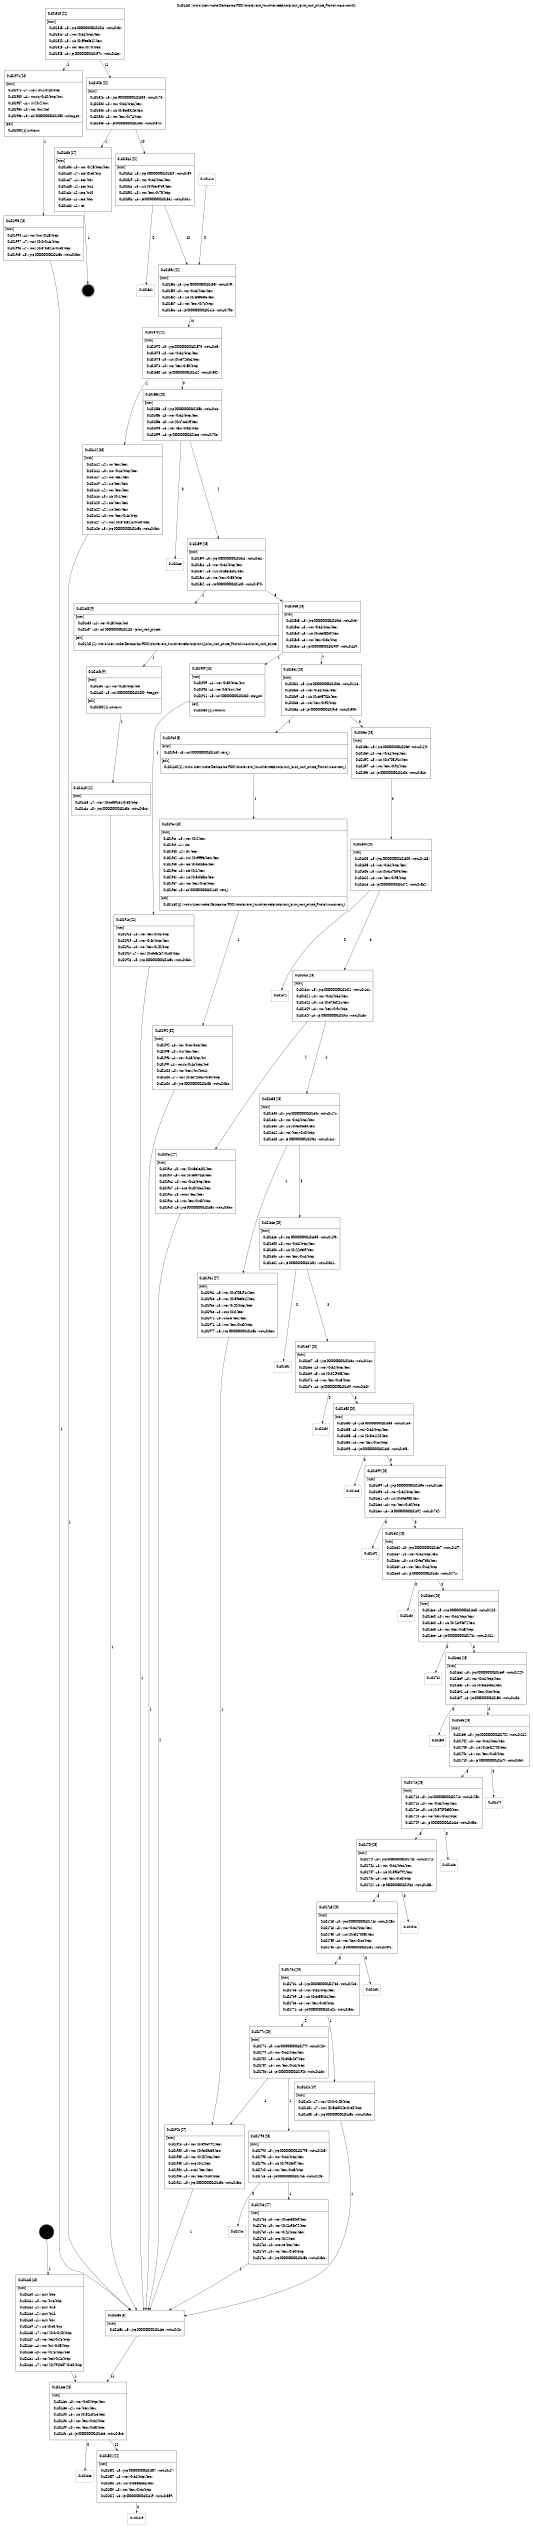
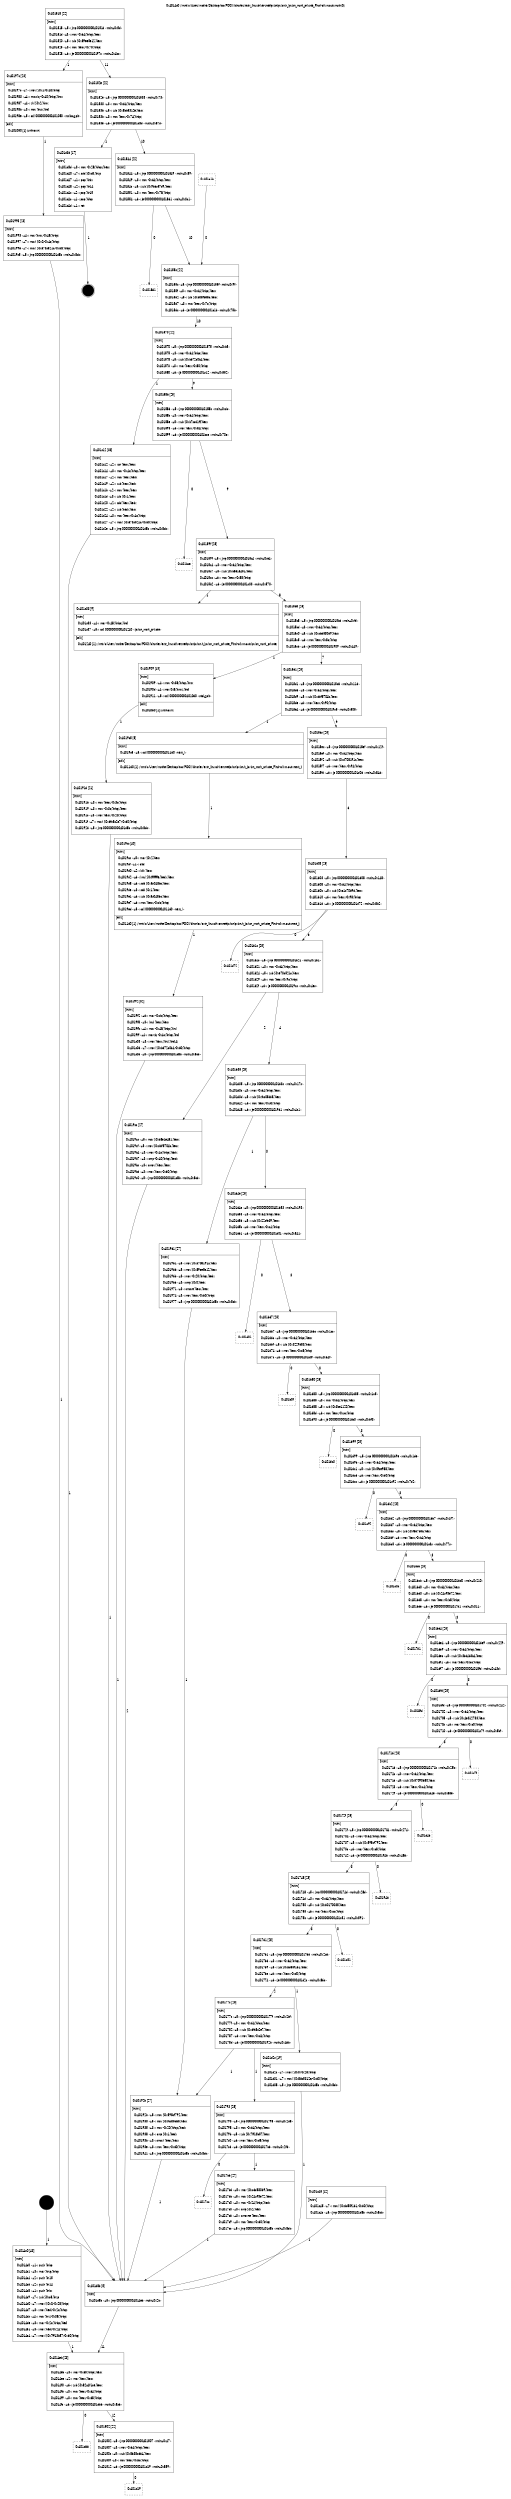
(218, 490) -> (227, 490)
(124, 690) -> none
